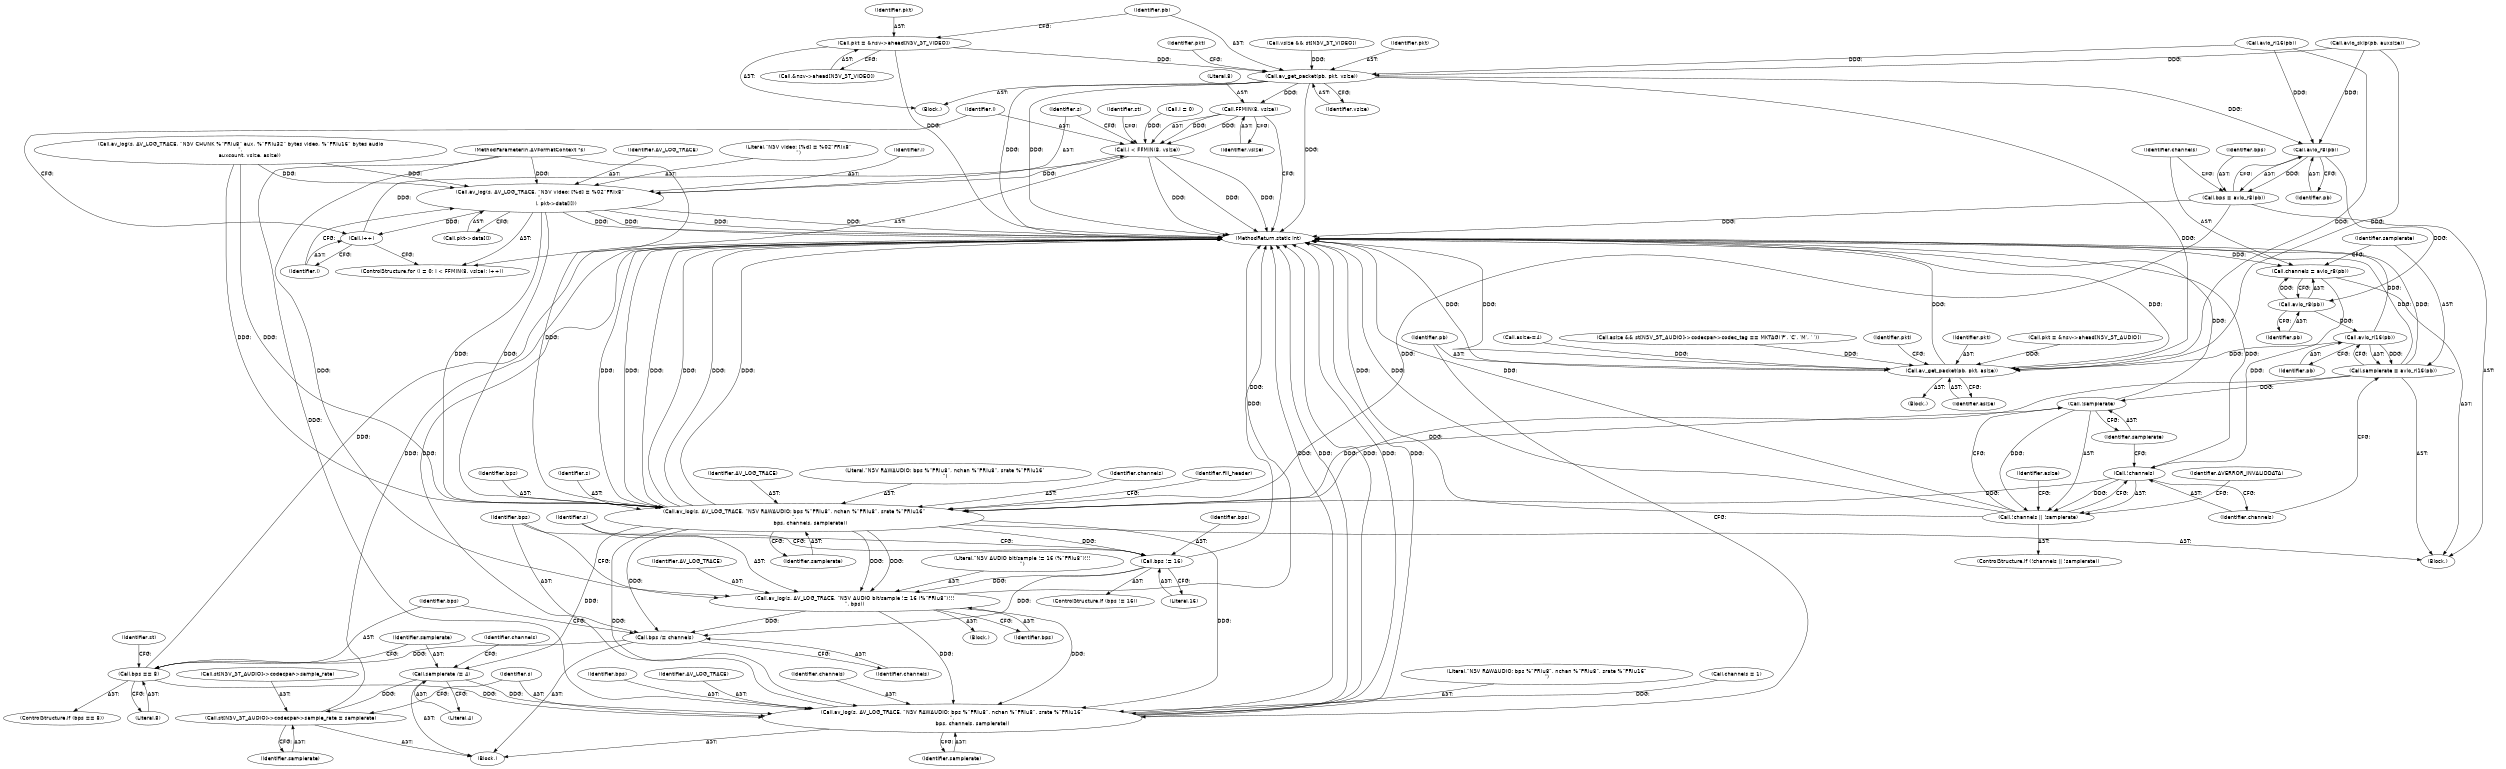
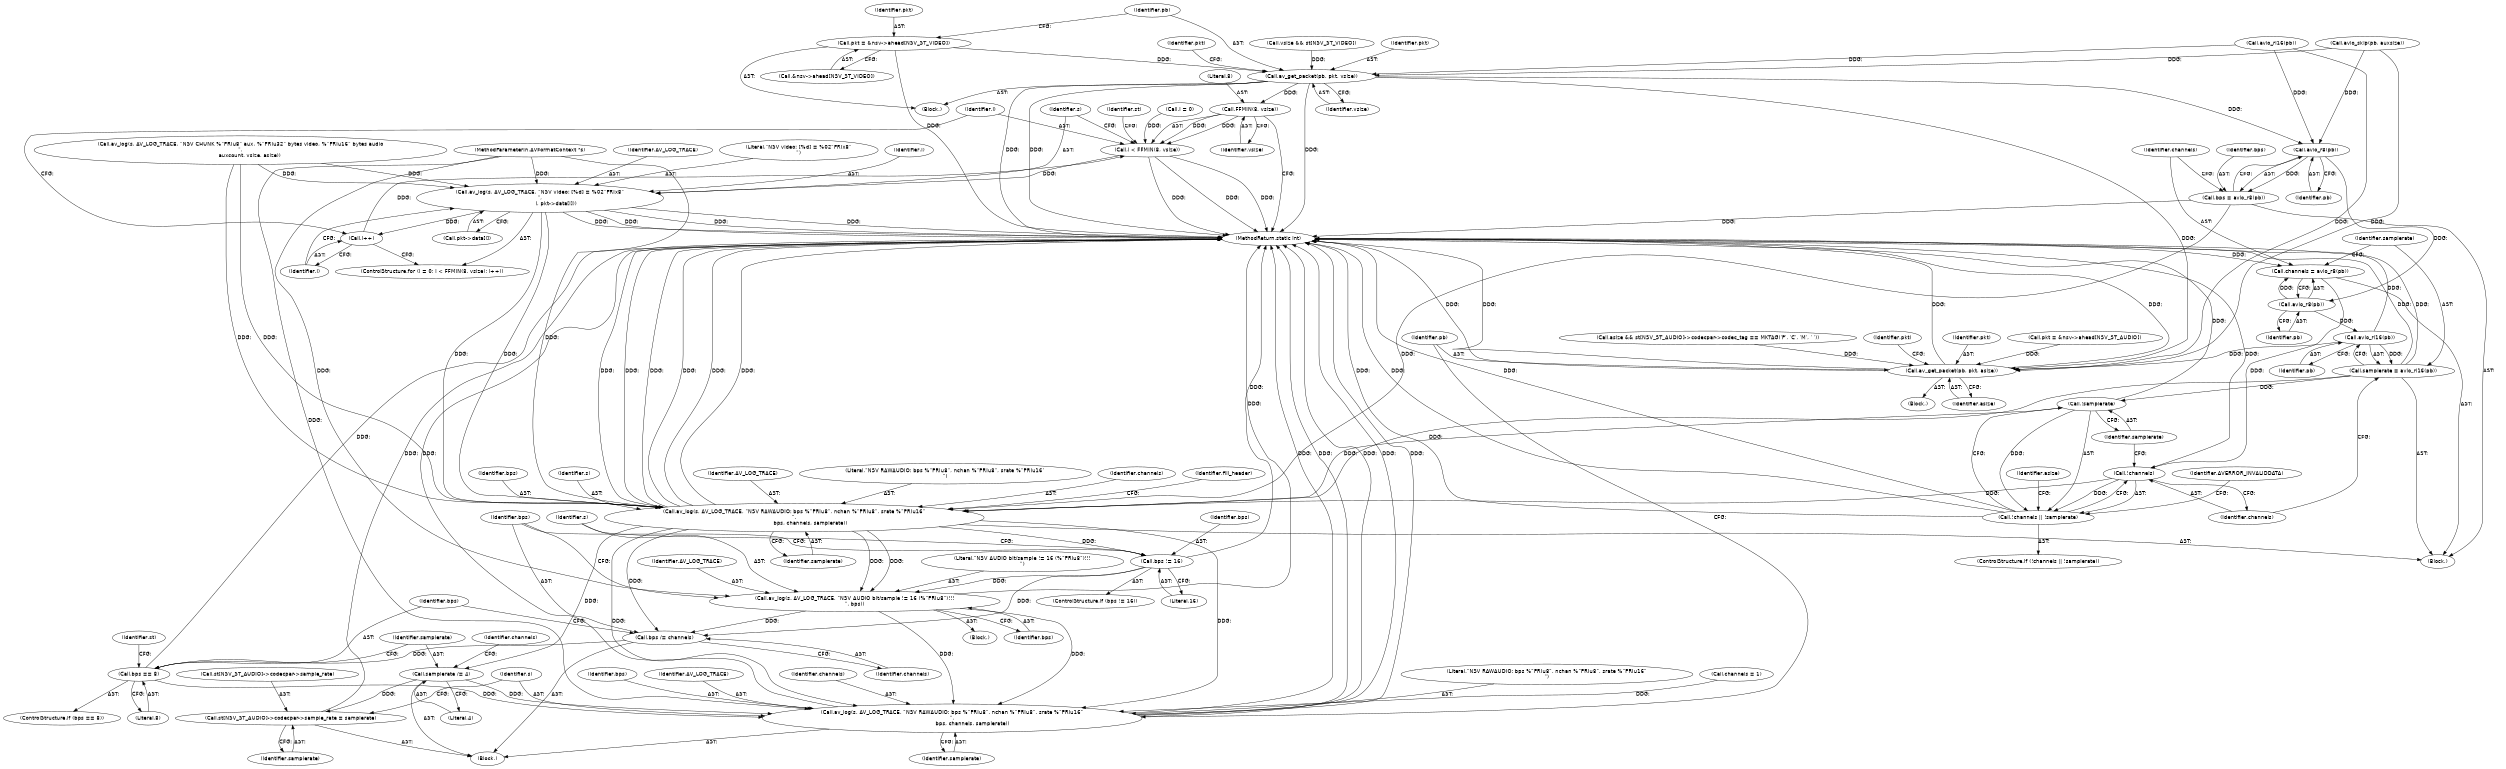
(840, 228) -> none
(1523, 338) -> none
